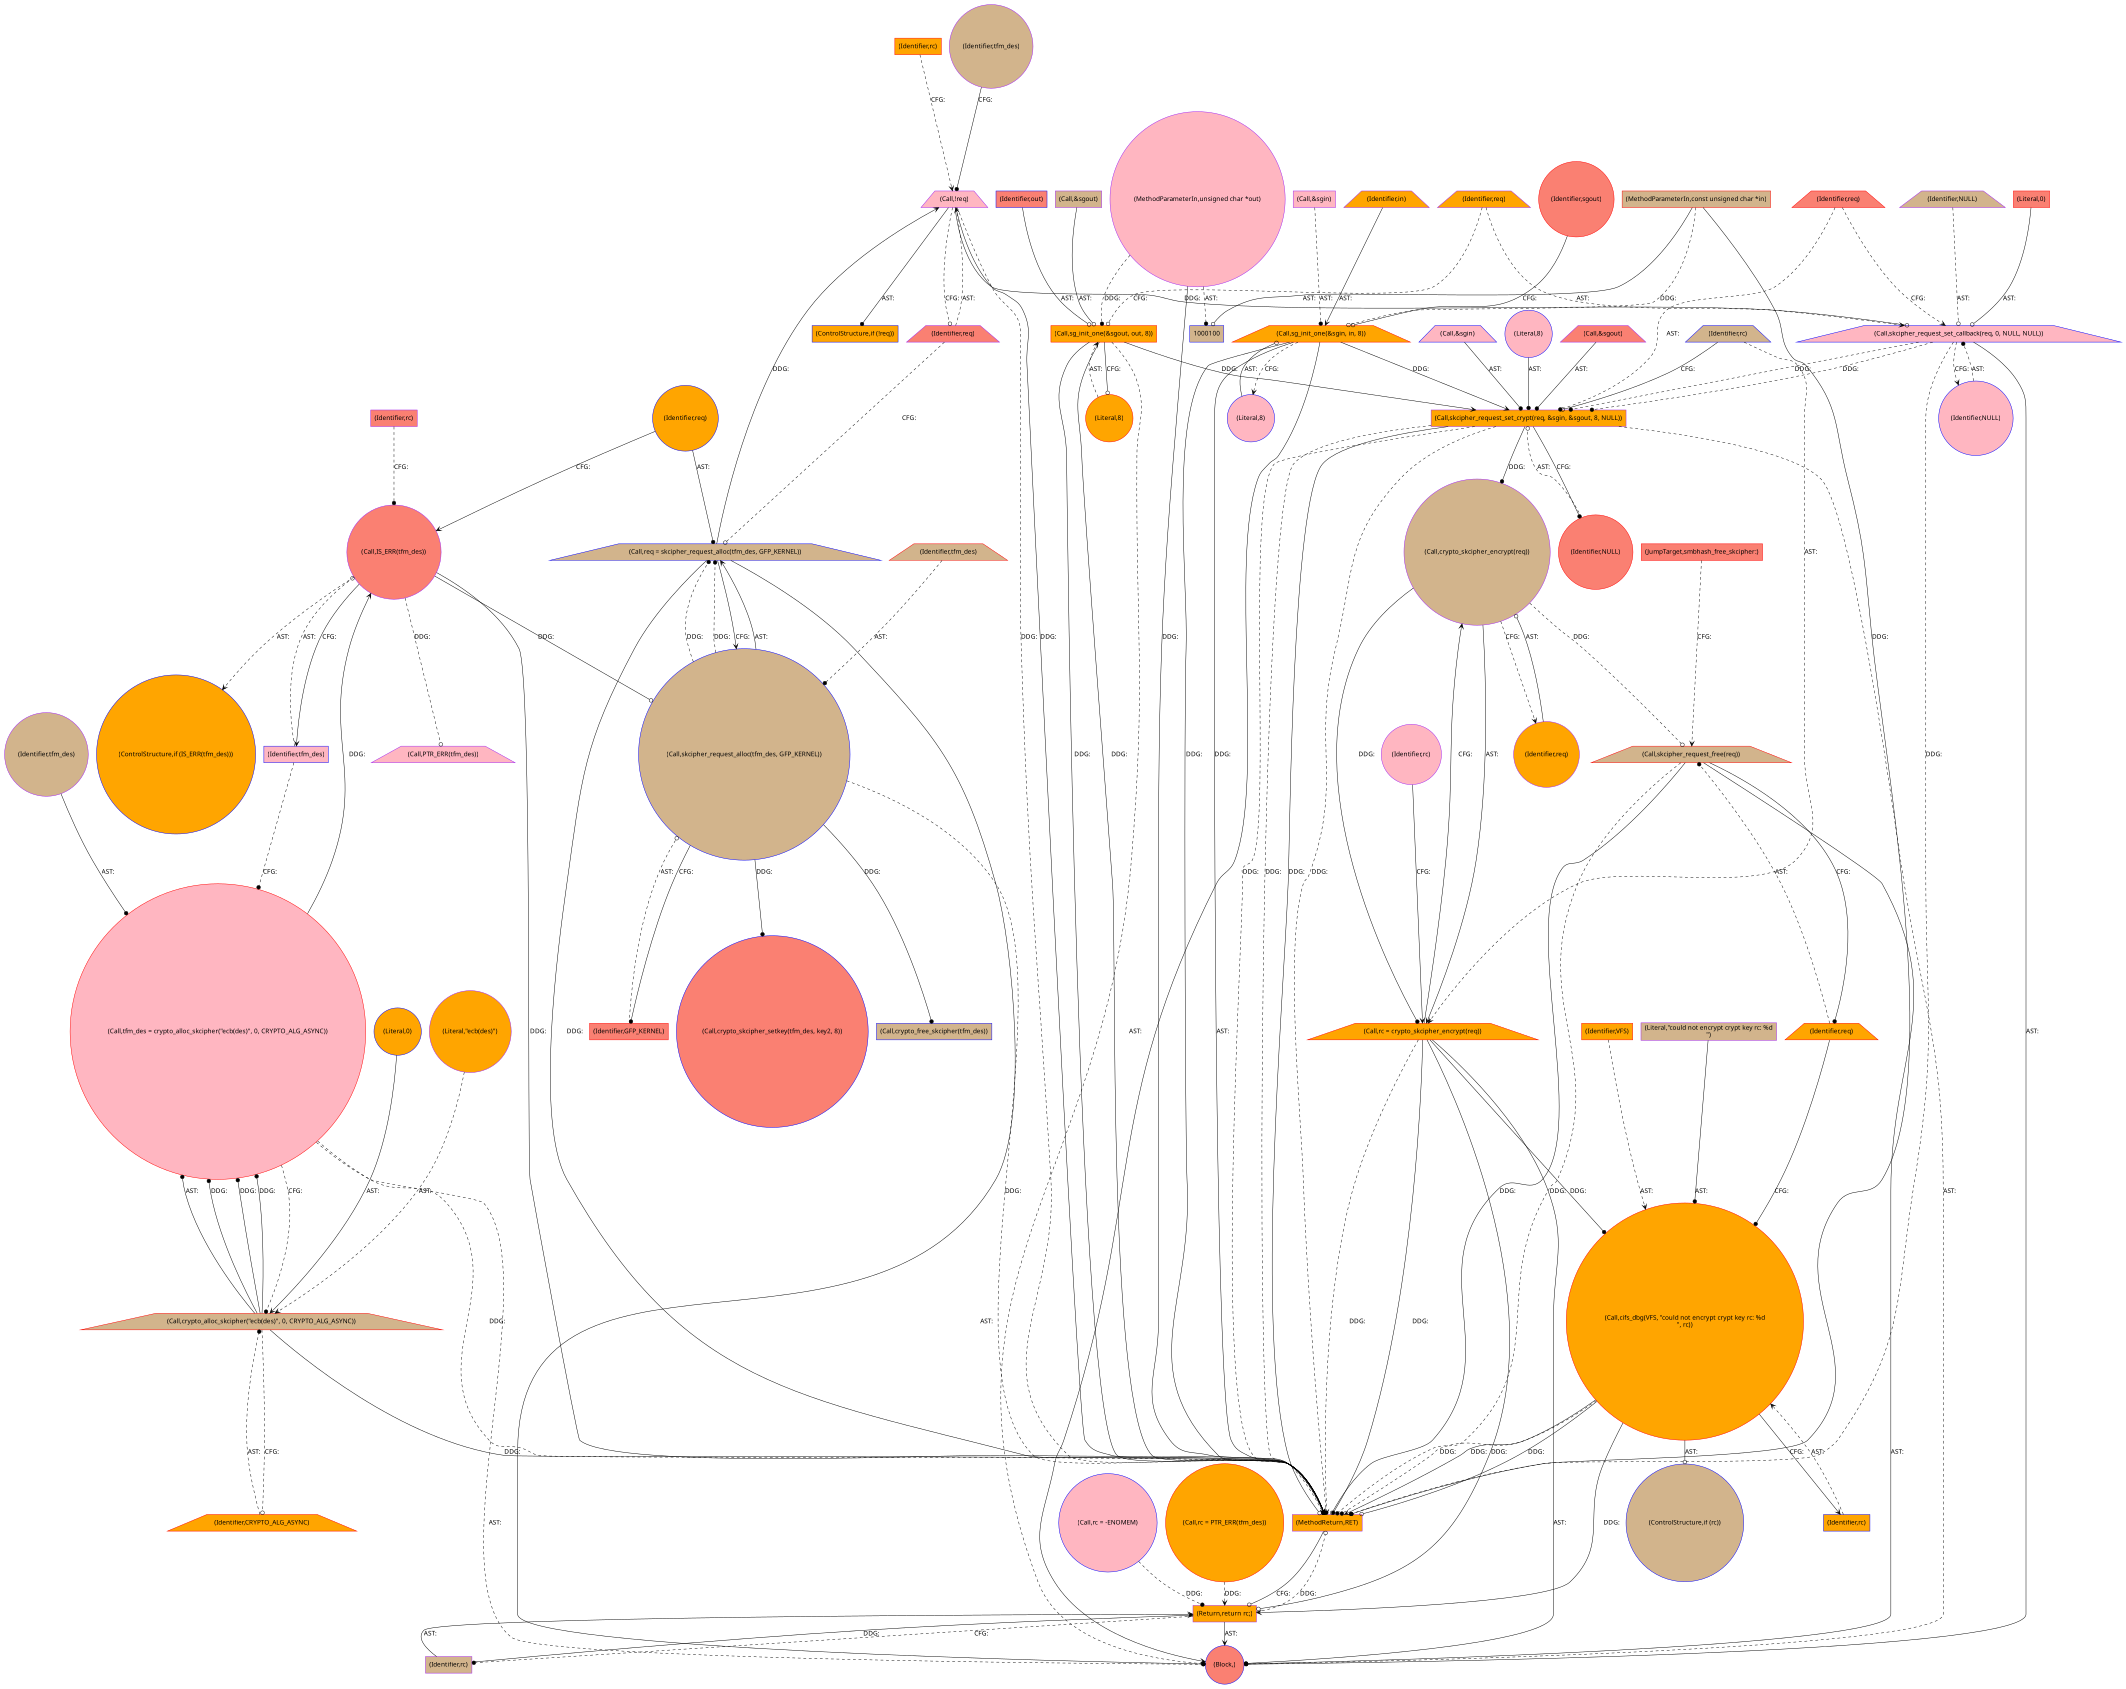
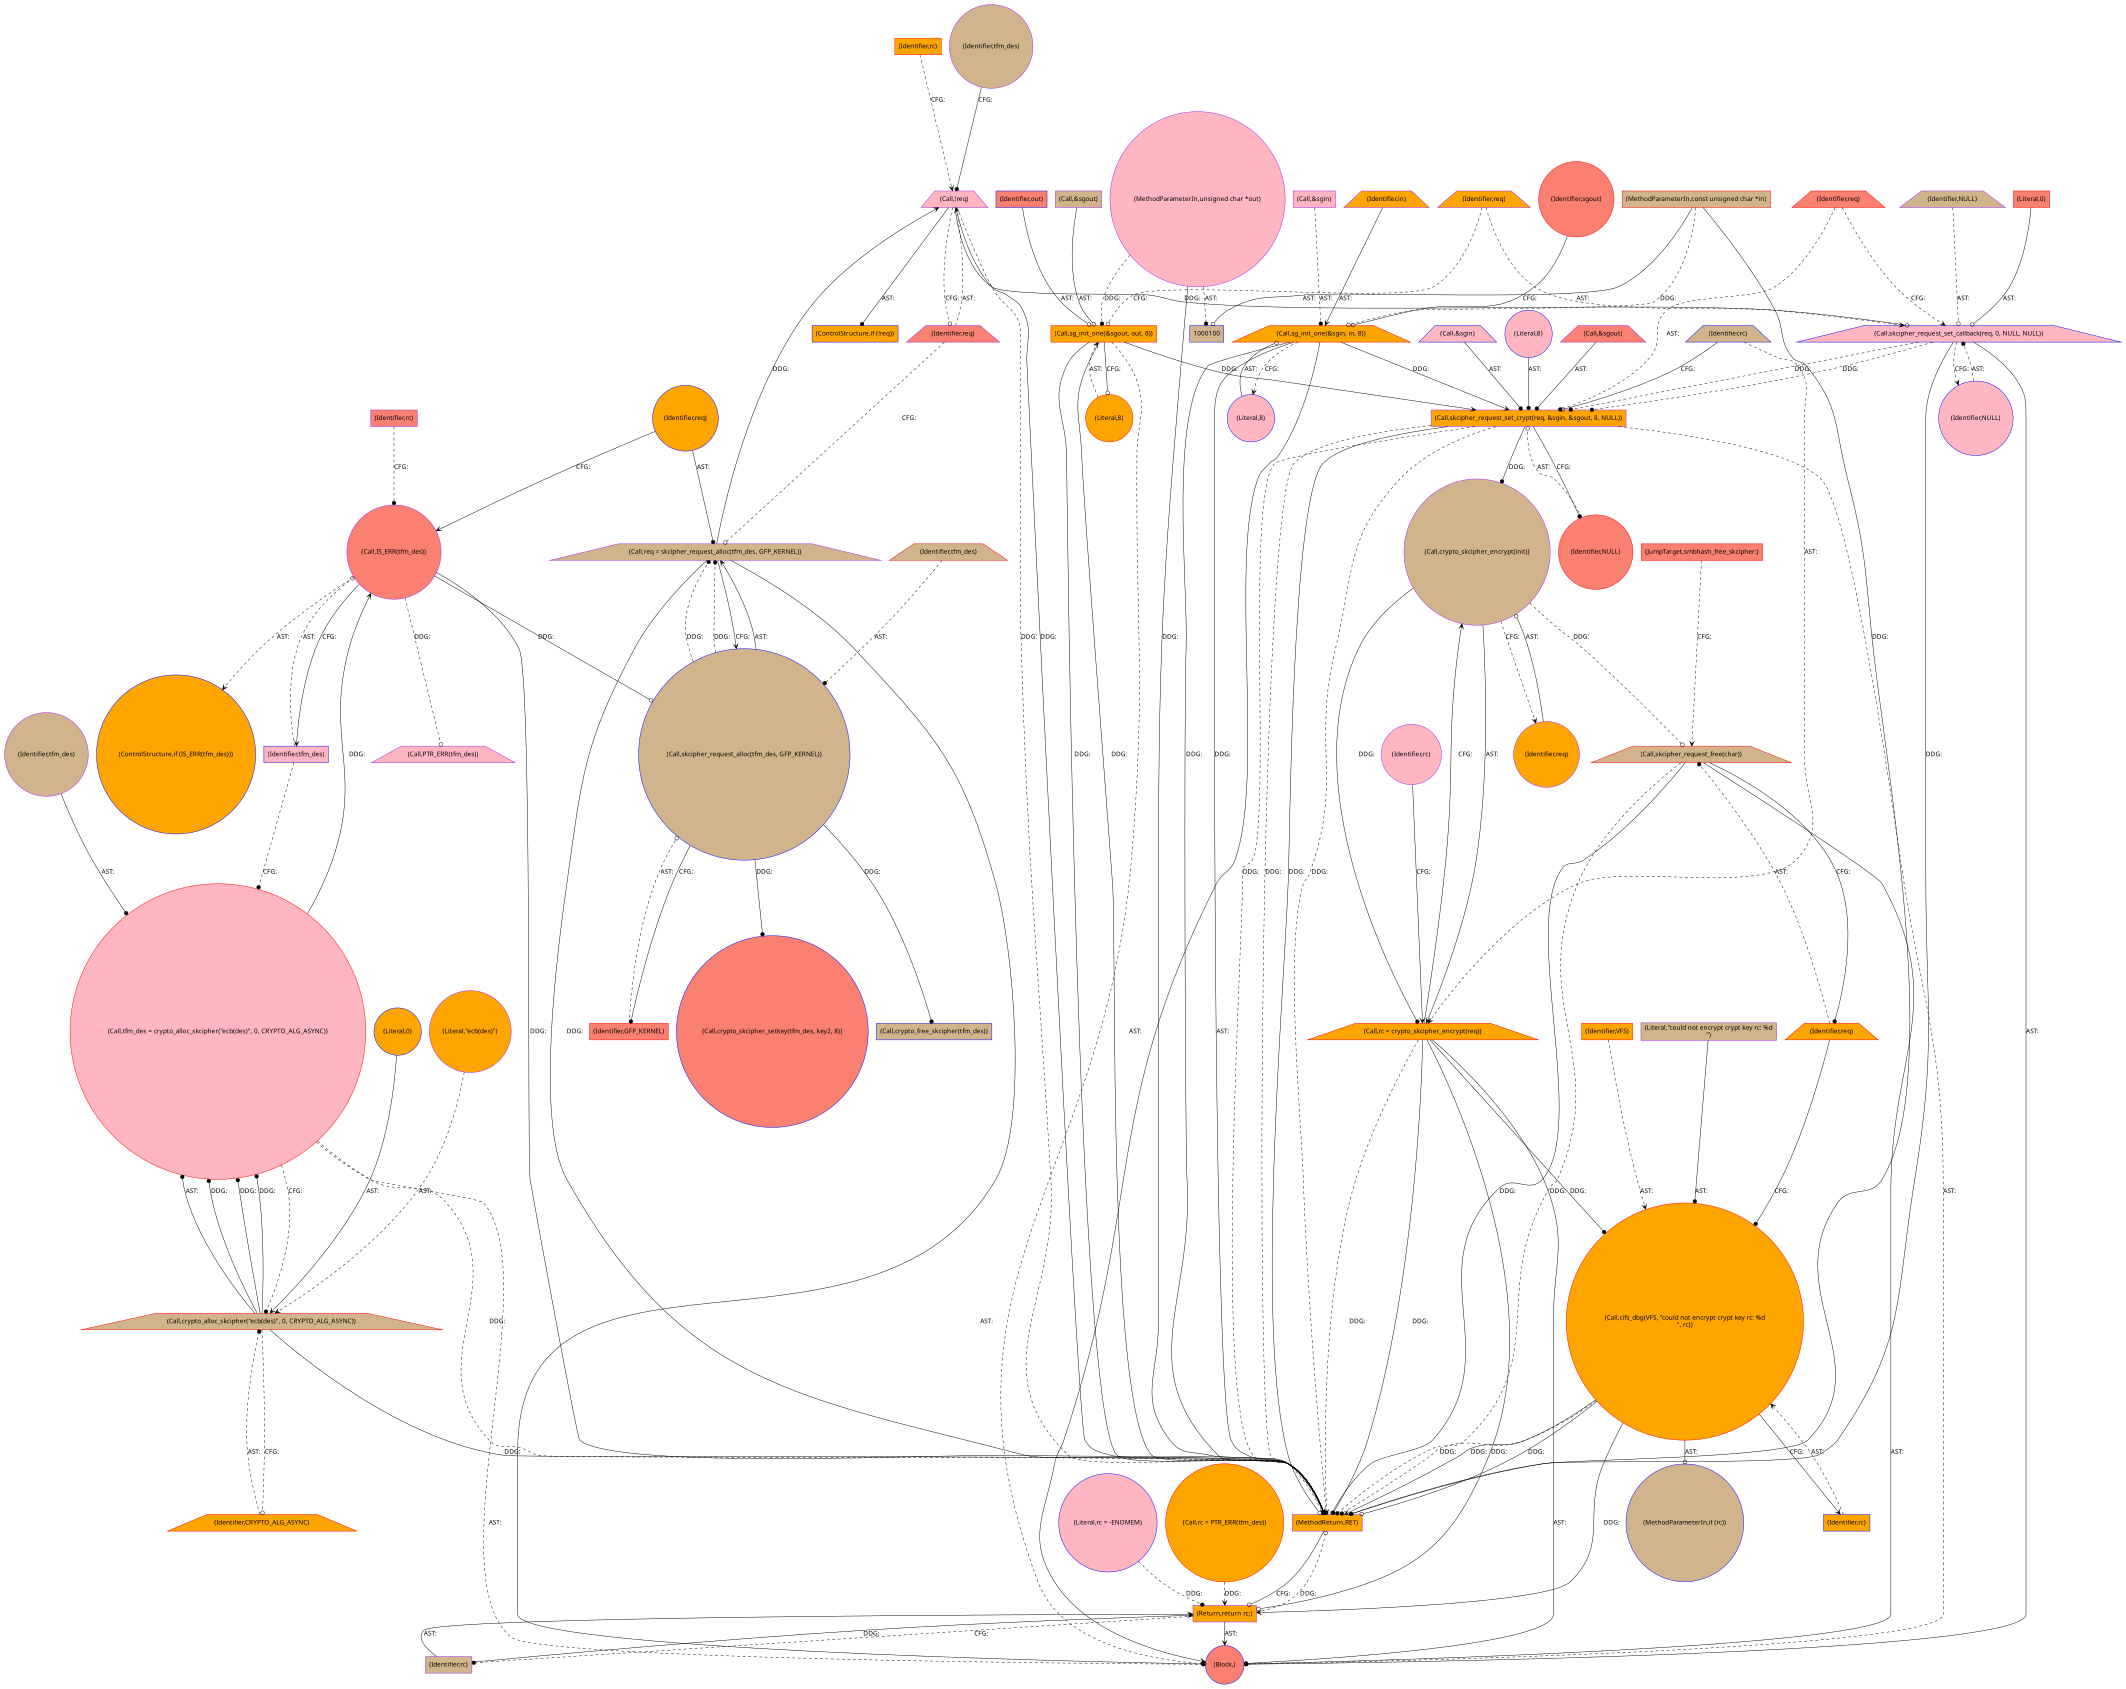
(715, 552) -> (715, 552)
(1477, 552) -> (1477, 552)
(1691, 754) -> (1691, 754)
(1920, 1144) -> (1920, 1144)
(1002, 1237) -> none
(1108, 1523) -> (1108, 1523)
(1685, 1523) -> (1685, 1523)
